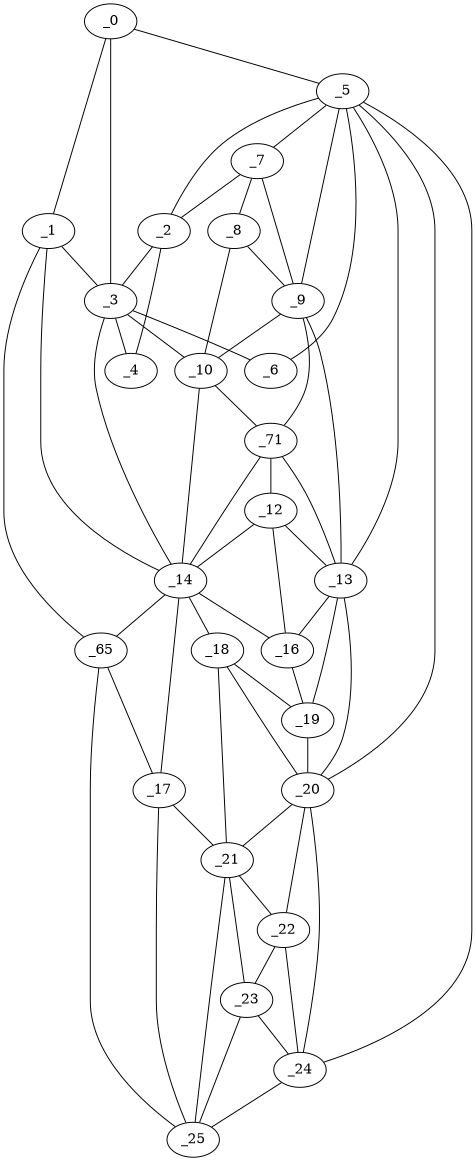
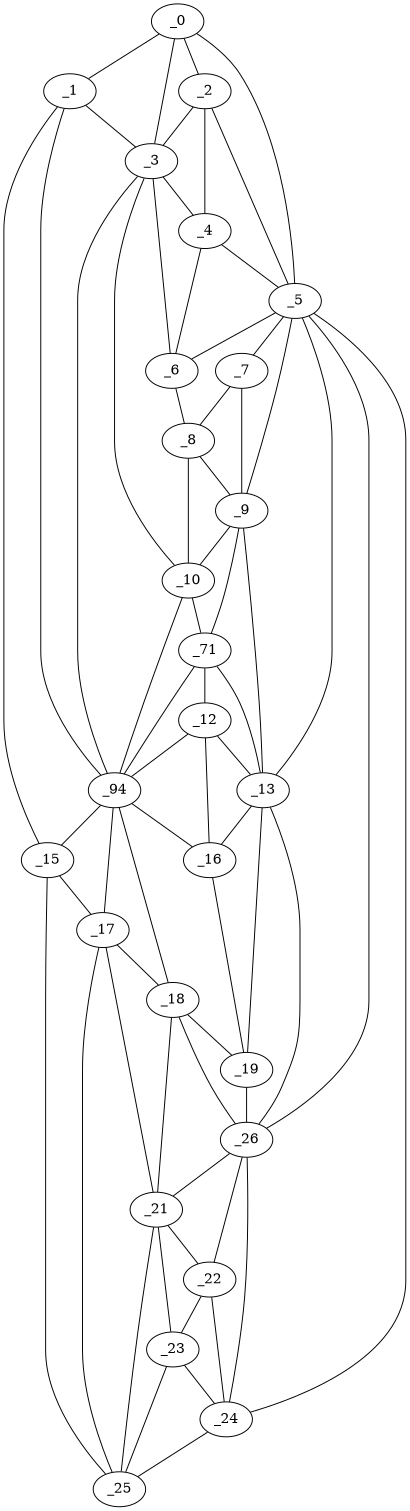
(211, 196) -> (191, 56)
none -> (250, 266)
none -> (188, 301)
none -> (180, 406)
(181, 581) -> (115, 790)
(101, 650) -> (48, 860)
(308, 790) -> (247, 1140)
none -> (138, 965)
